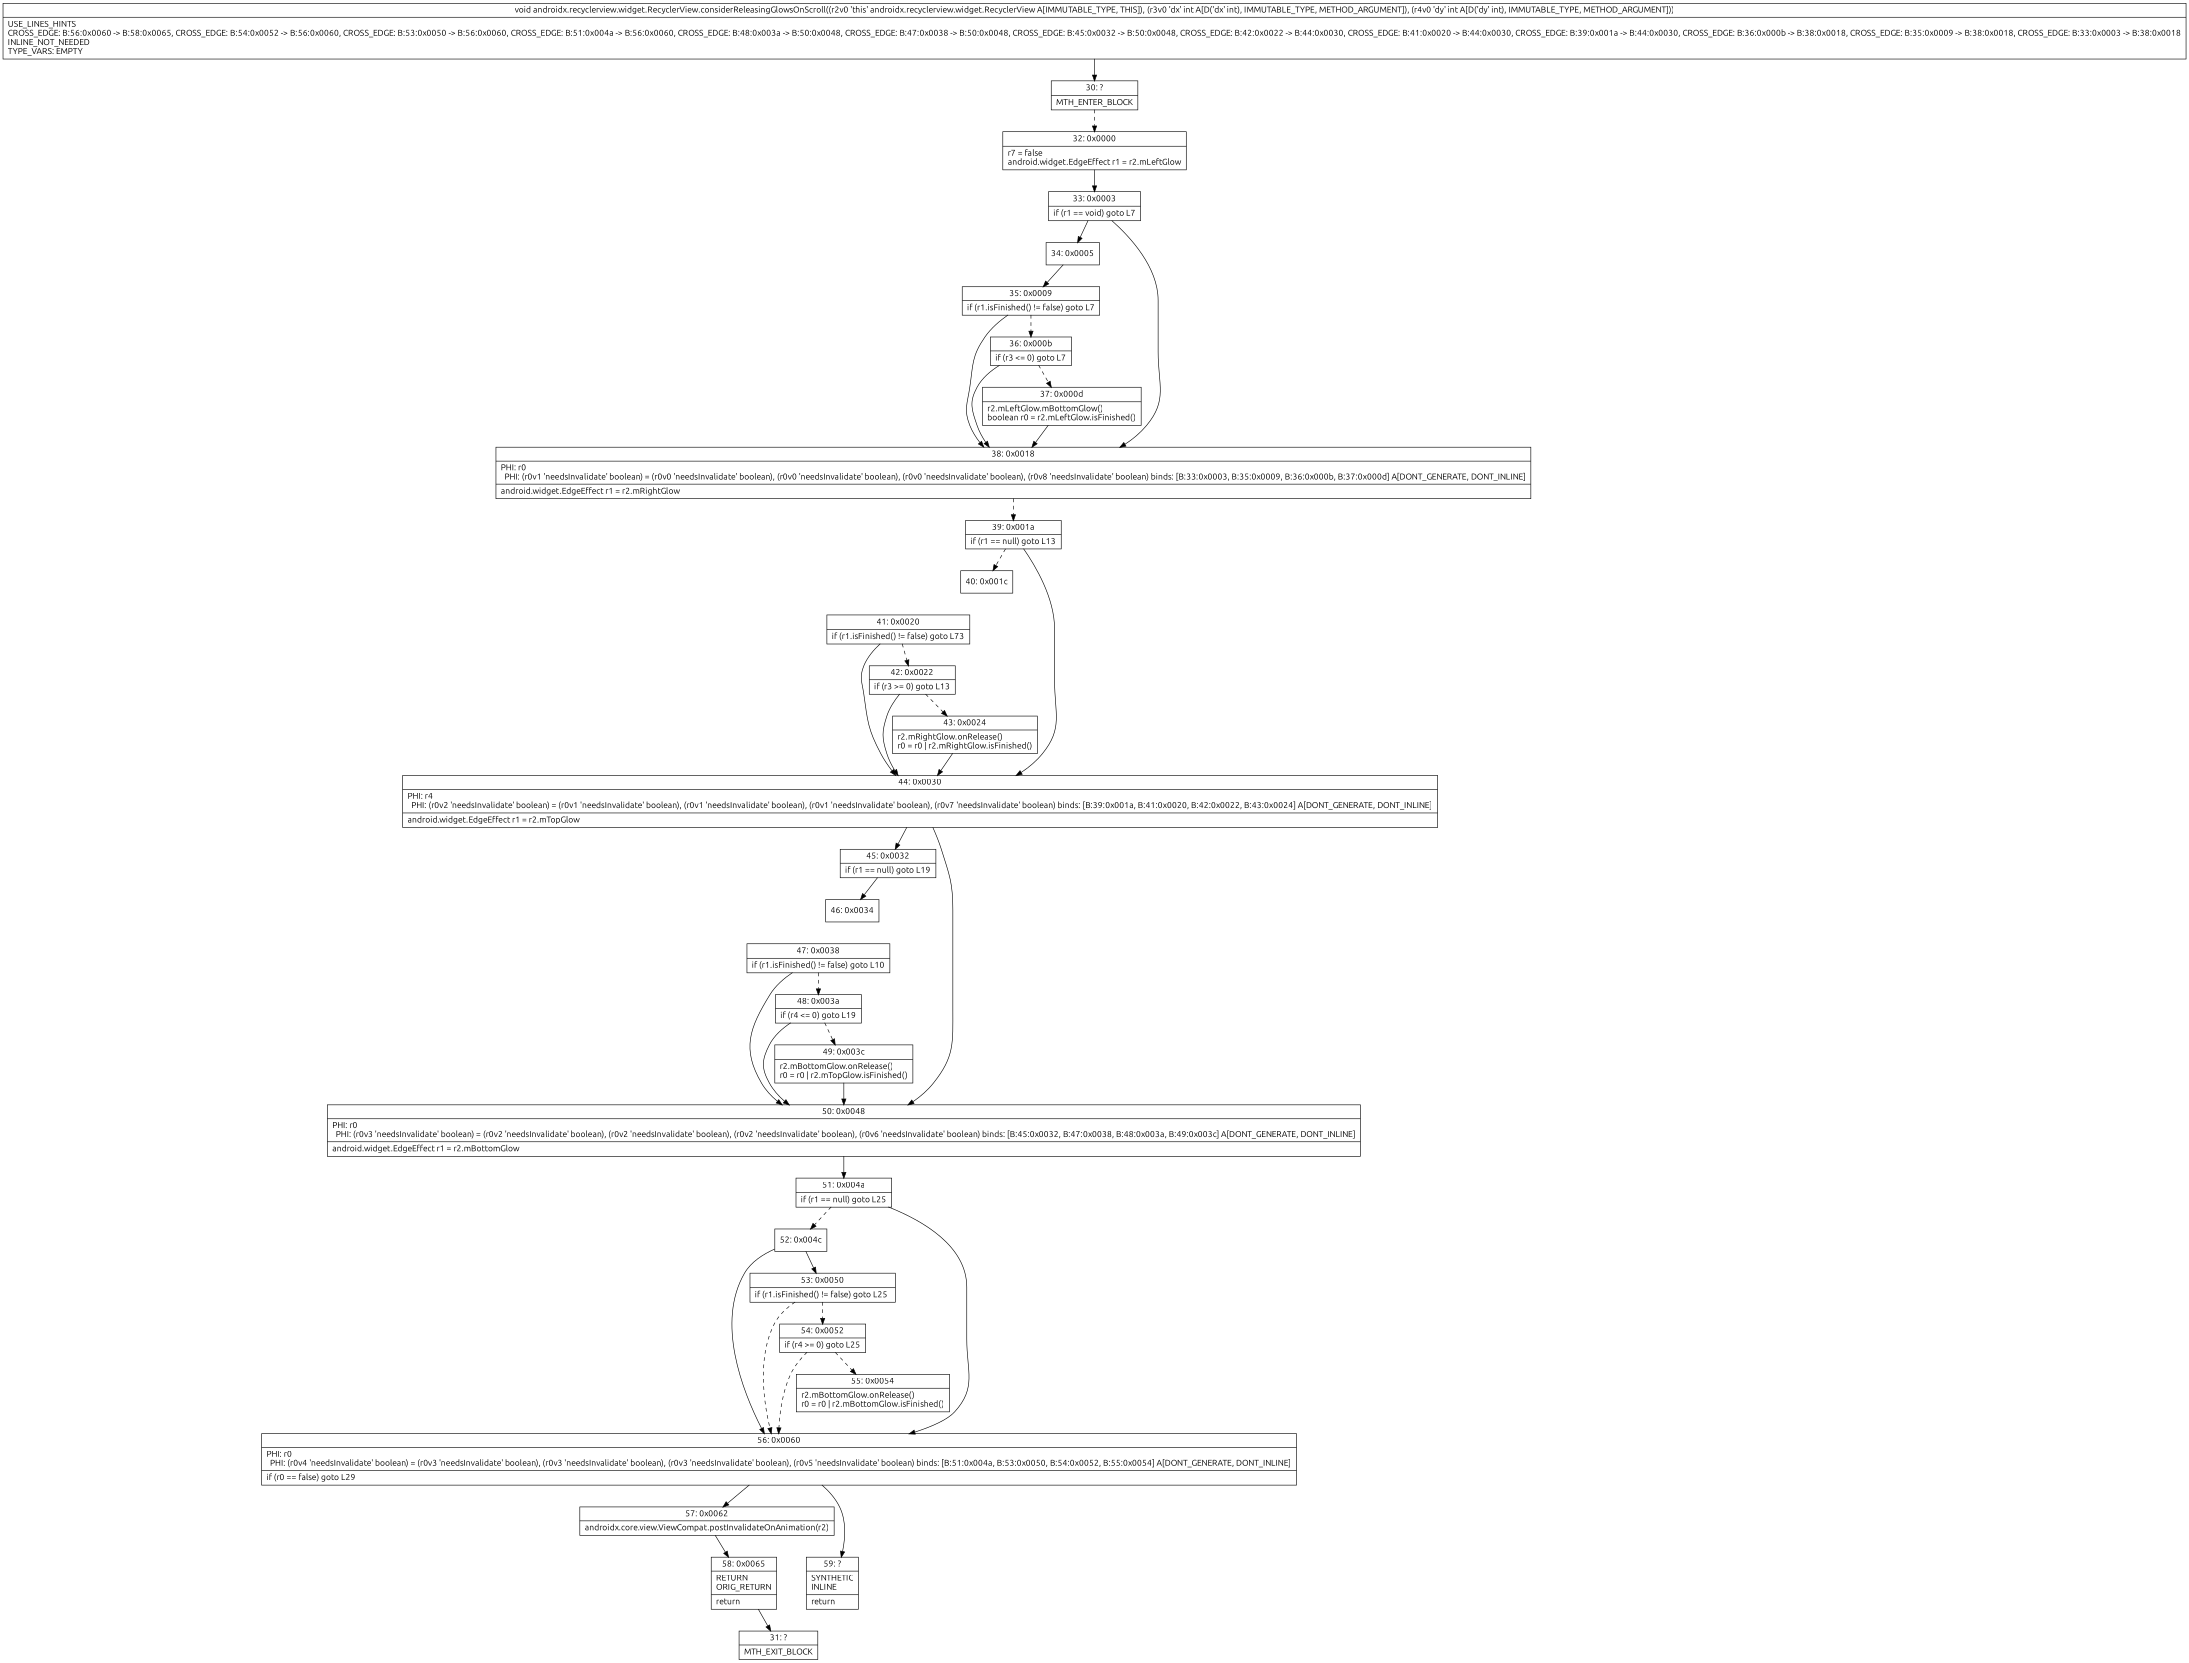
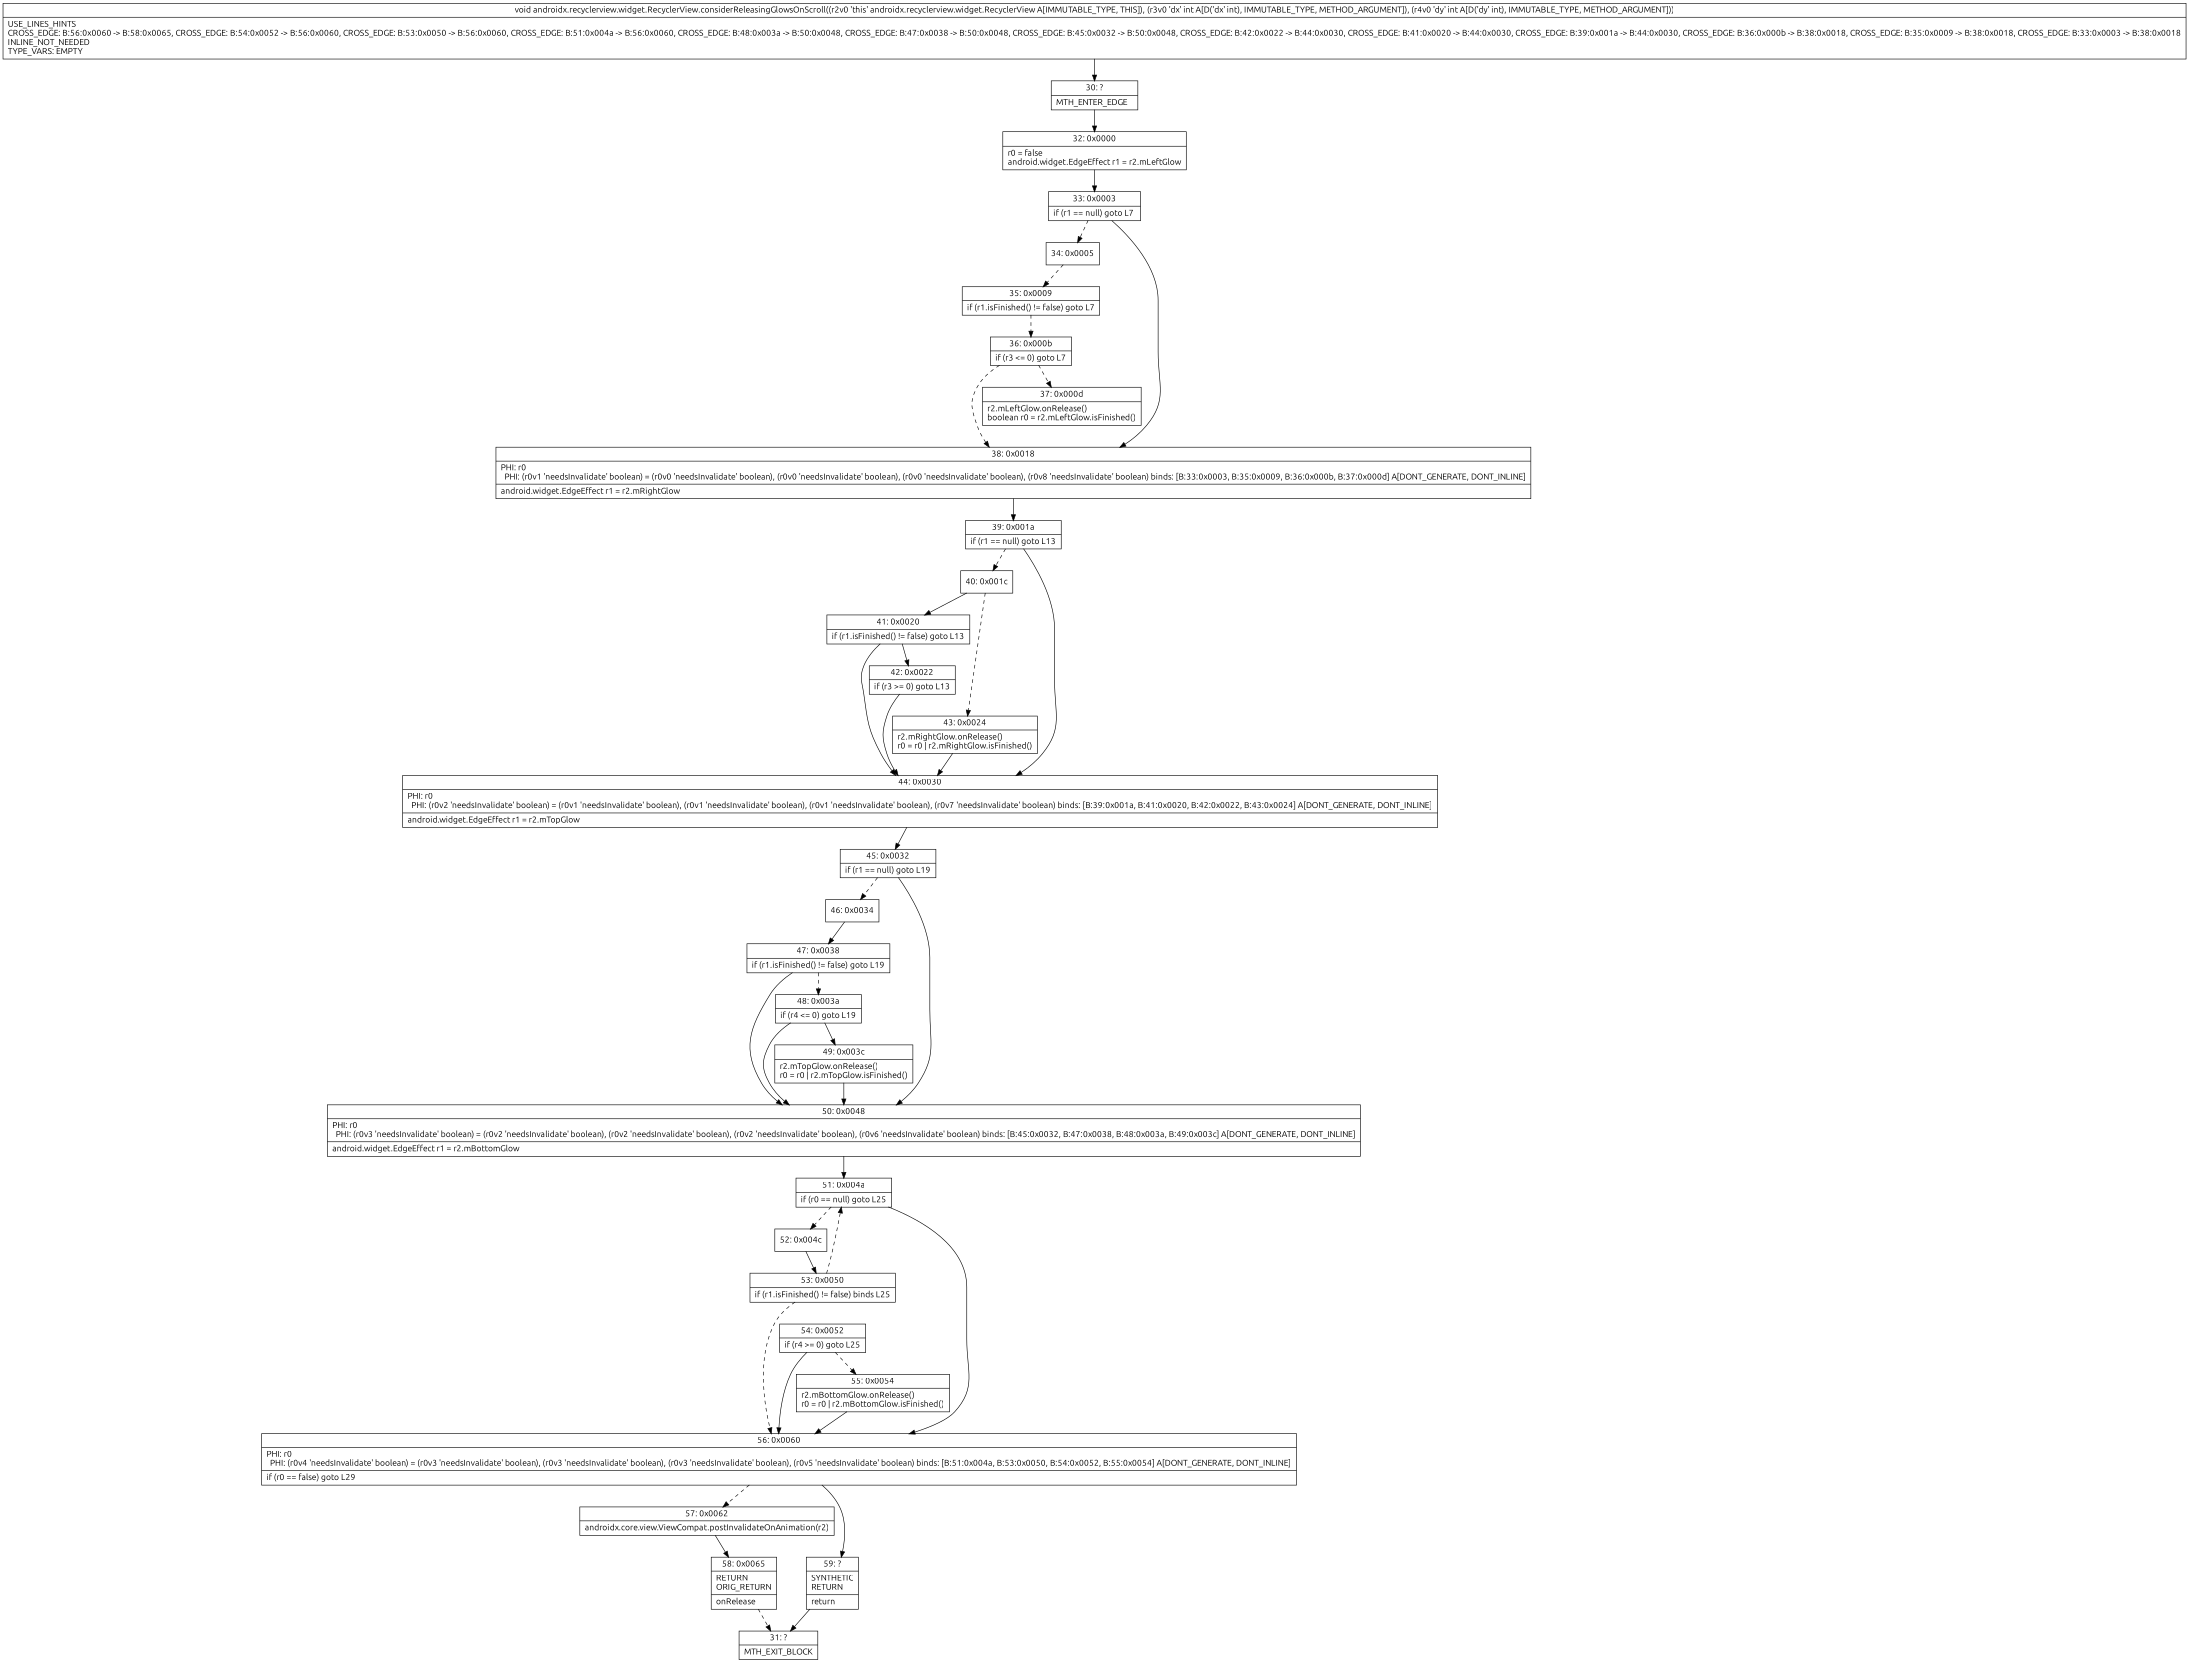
(1095, 102) -> (1092, 102)
(1095, 118) -> (1095, 118)
(1025, 153) -> (1025, 153)
(1095, 213) -> (1094, 213)
(1084, 229) -> (1084, 229)
(1055, 274) -> (1055, 274)
(972, 374) -> none
(972, 400) -> (972, 400)
(1045, 409) -> (1038, 409)
(1042, 434) -> none
(1013, 507) -> (1013, 507)
none -> (948, 603)
(898, 636) -> (898, 636)
(905, 652) -> (905, 652)
(934, 703) -> (977, 652)
(421, 796) -> (421, 796)
(871, 886) -> (871, 886)
none -> (838, 930)
(818, 965) -> (818, 965)
(953, 970) -> (930, 991)
(829, 1031) -> (829, 1031)
(837, 1066) -> (829, 1066)
(844, 1200) -> (844, 1200)
(821, 1295) -> (823, 1295)
(823, 1310) -> (834, 1243)
(732, 1333) -> (833, 1421)
(786, 1387) -> (786, 1387)
(738, 1494) -> (738, 1494)
(824, 1587) -> (827, 1587)
(728, 1602) -> (736, 1602)
(763, 1618) -> (763, 1618)
none -> (802, 1618)
